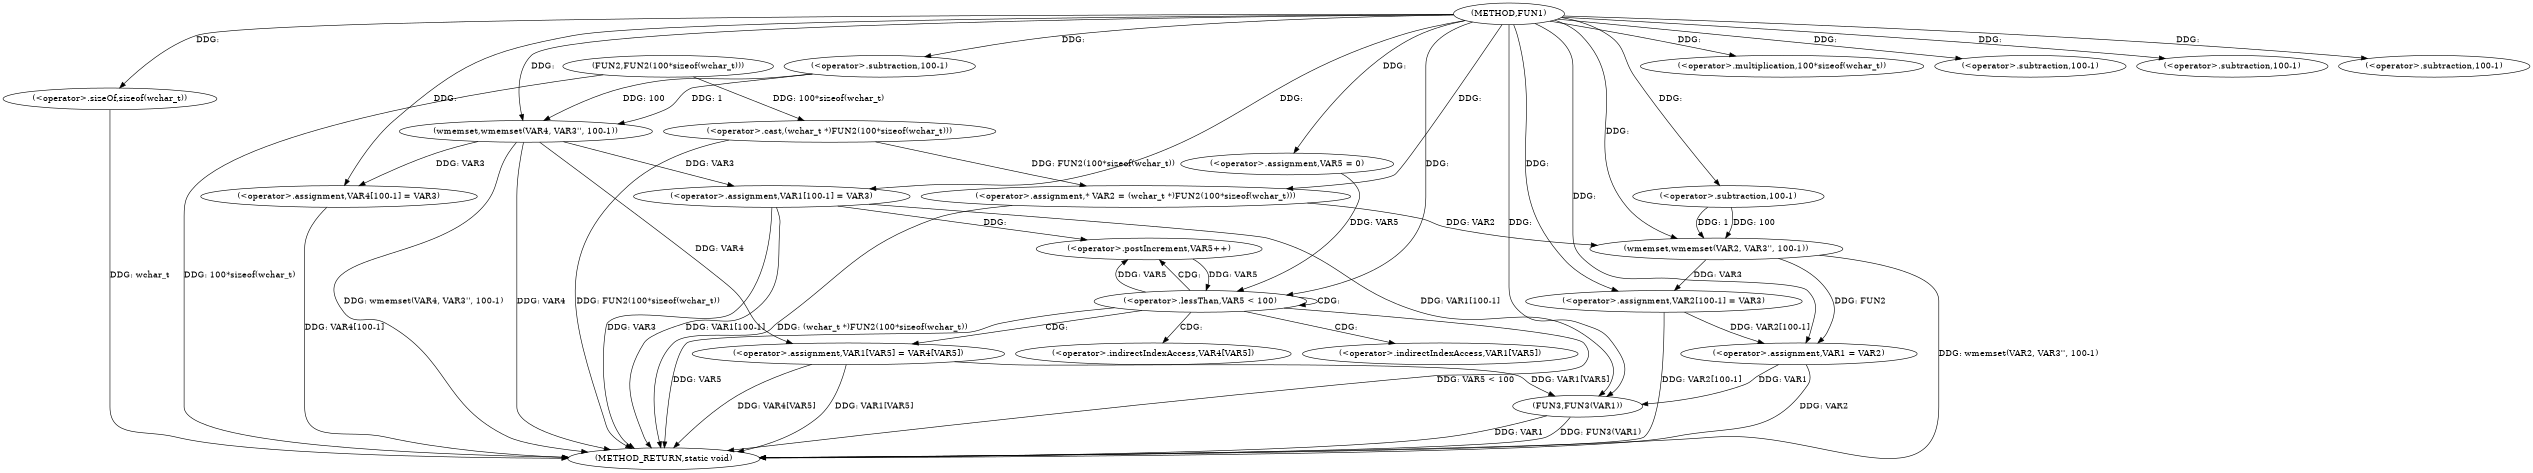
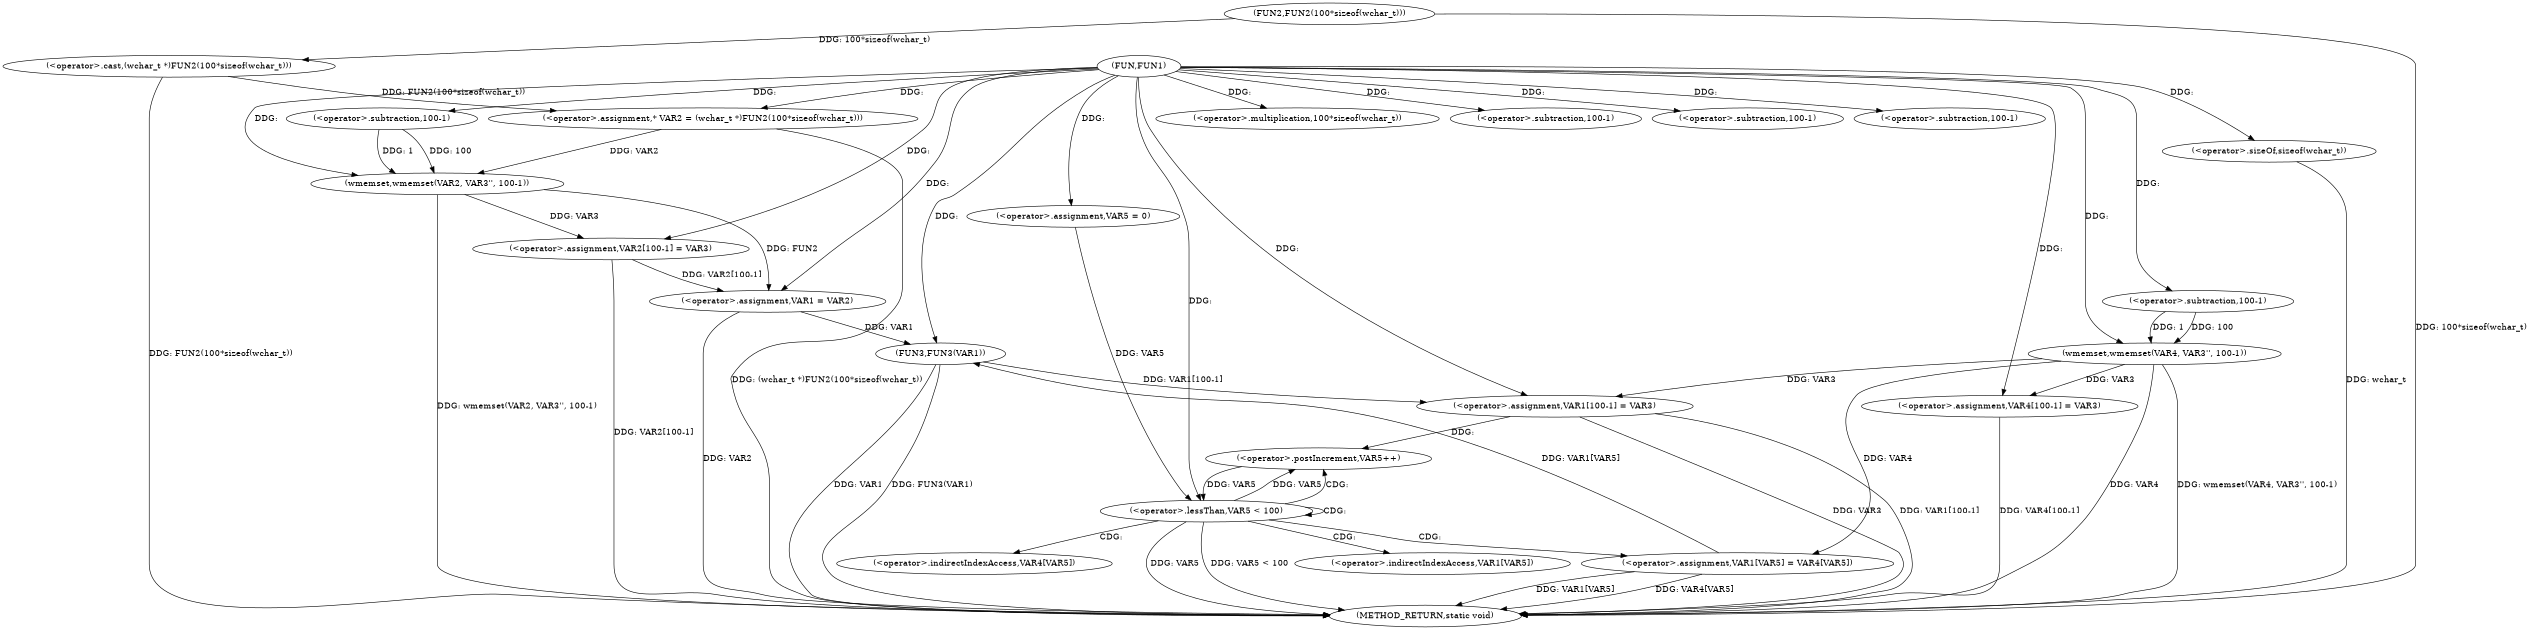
(1509, 14) -> (1139, 66)
(1273, 240) -> (1201, 390)
